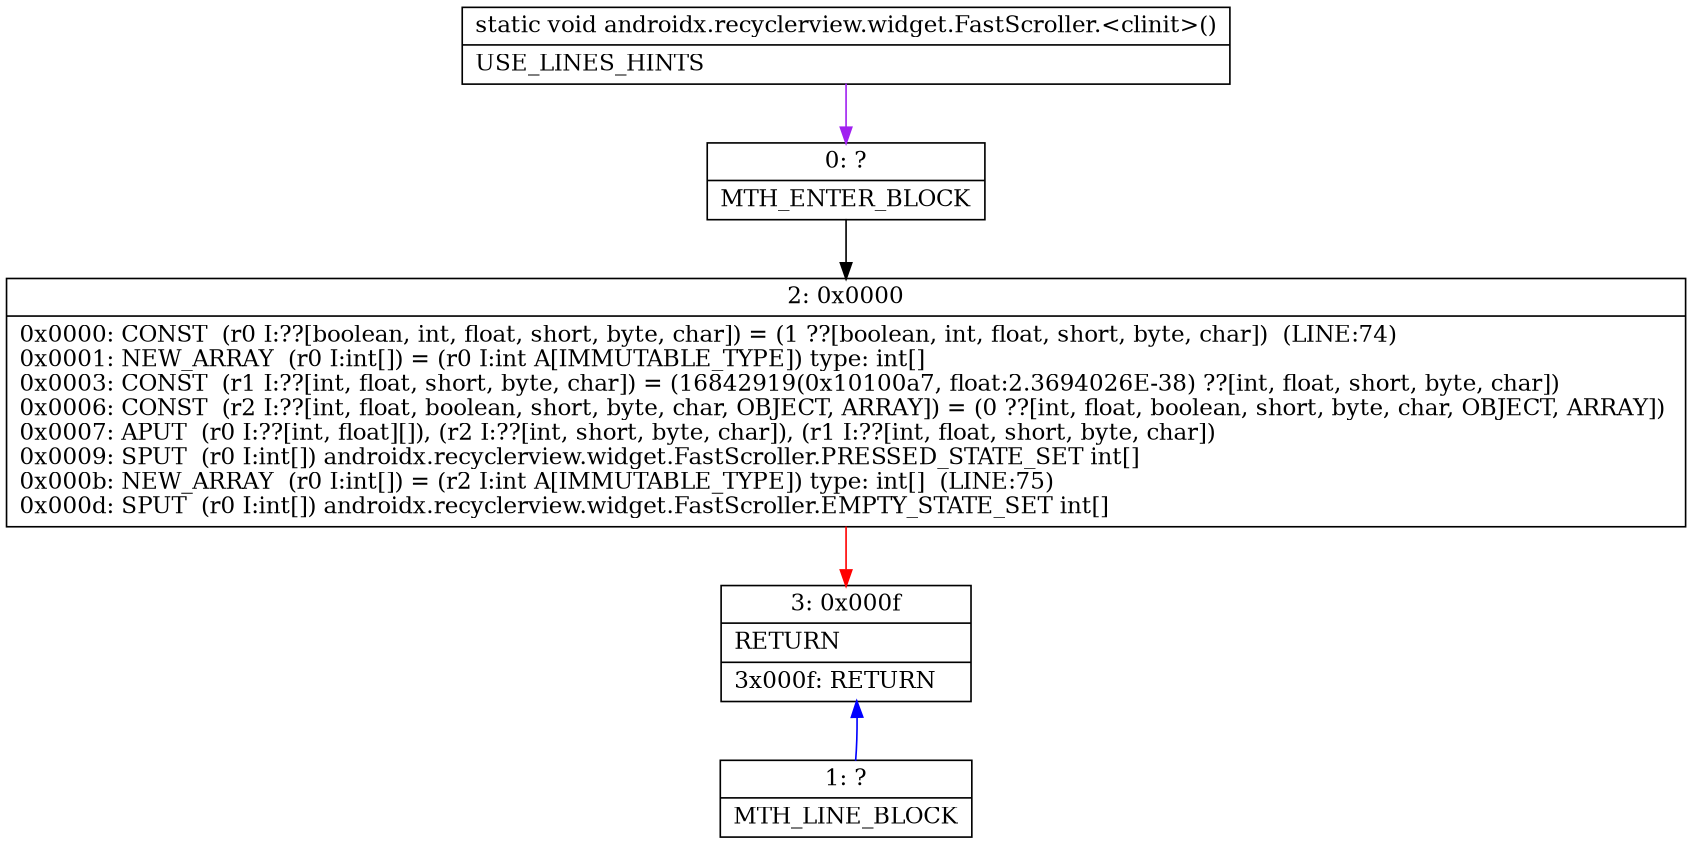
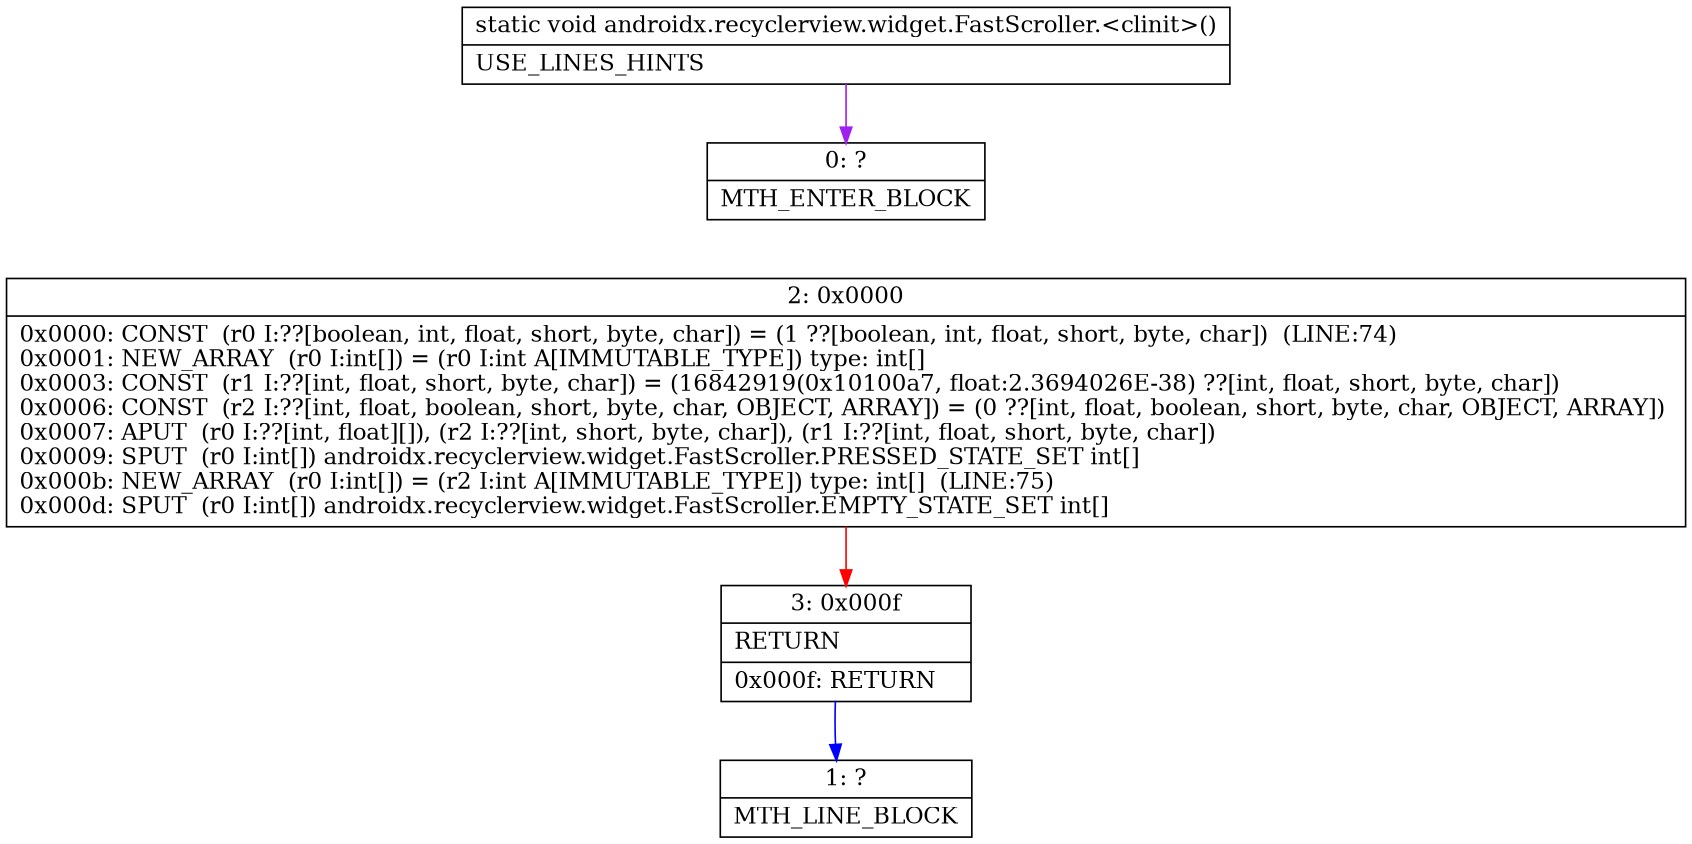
(846, 241) -> none
(846, 681) -> (846, 681)
(857, 739) -> (835, 723)
